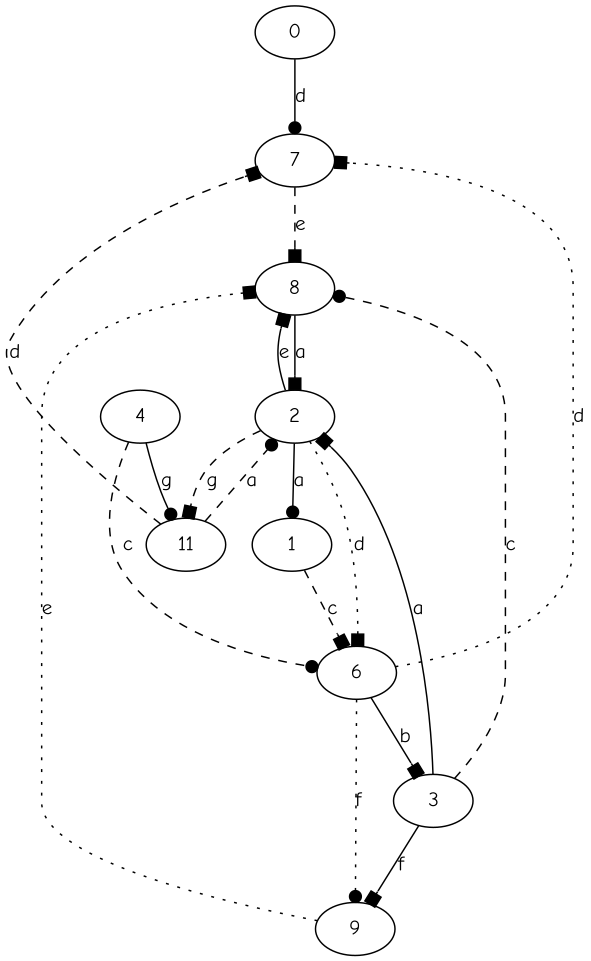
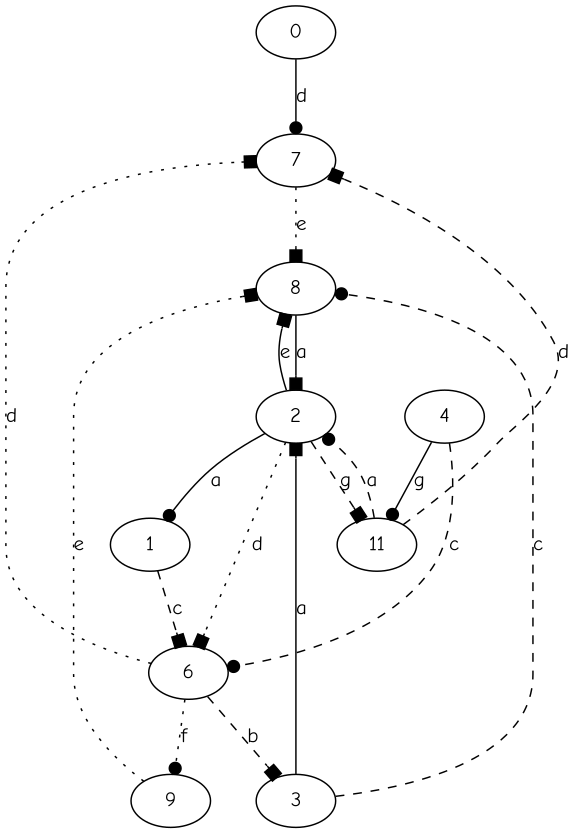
(295, 217) -> (296, 217)
(391, 730) -> (237, 731)
(398, 858) -> none
